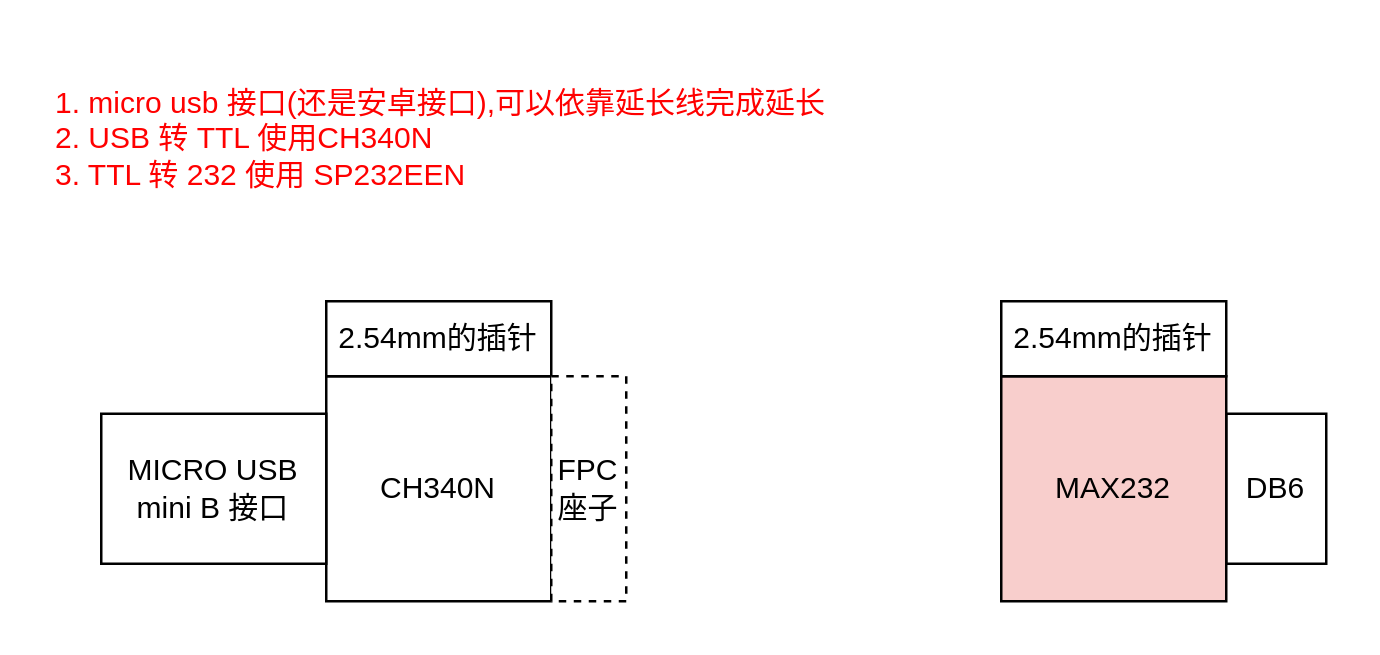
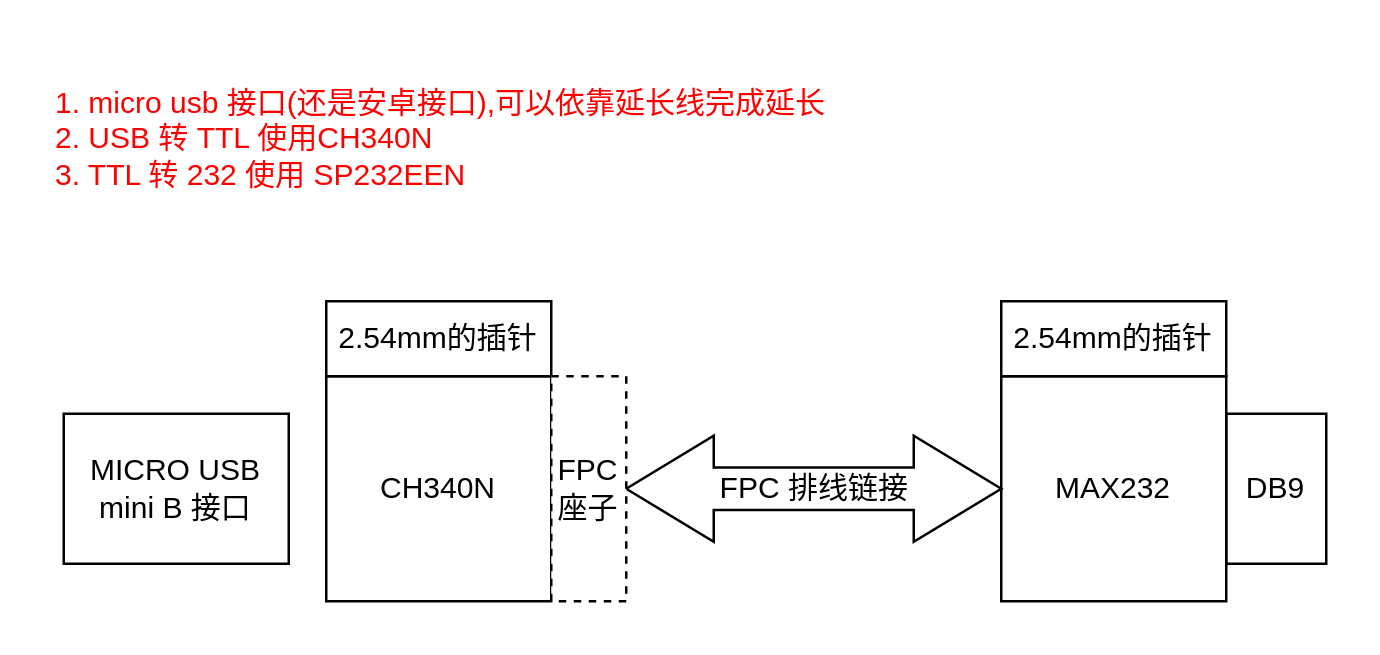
(214, 489) -> (176, 489)
none -> (814, 489)
(1114, 489) -> (1114, 489)
(1276, 489) -> (1276, 489)
